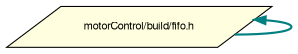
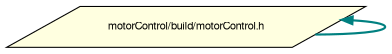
(139, 27) -> (186, 27)
